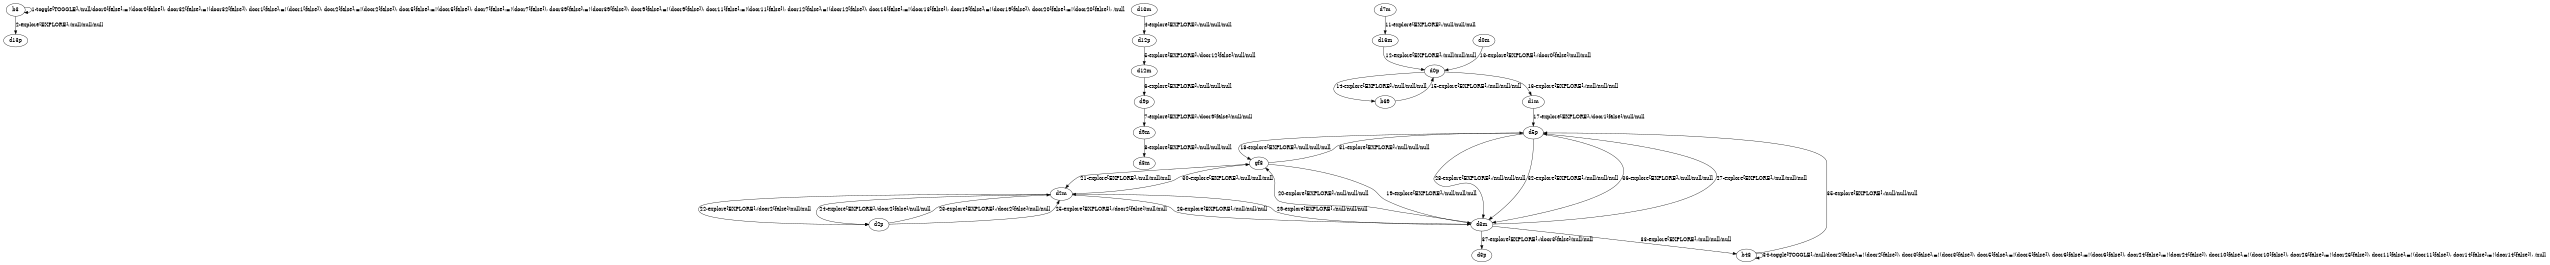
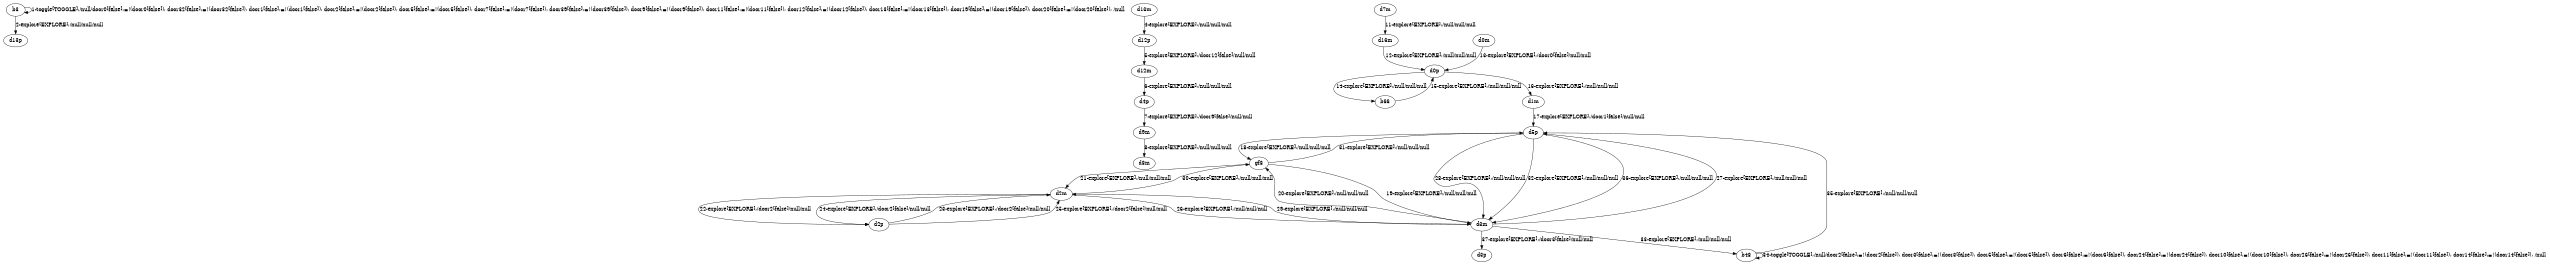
(1144, 102) -> (1144, 102)
(1385, 102) -> (1385, 102)
